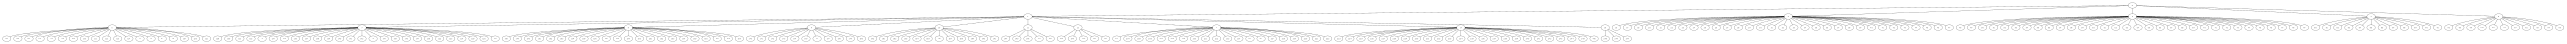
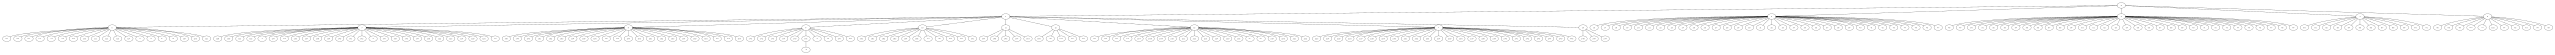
none -> (1627, 28)
(786, 31) -> (806, 44)
(928, 39) -> none
